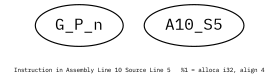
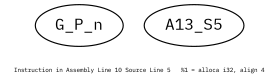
(194, 26) -> (194, 26)
